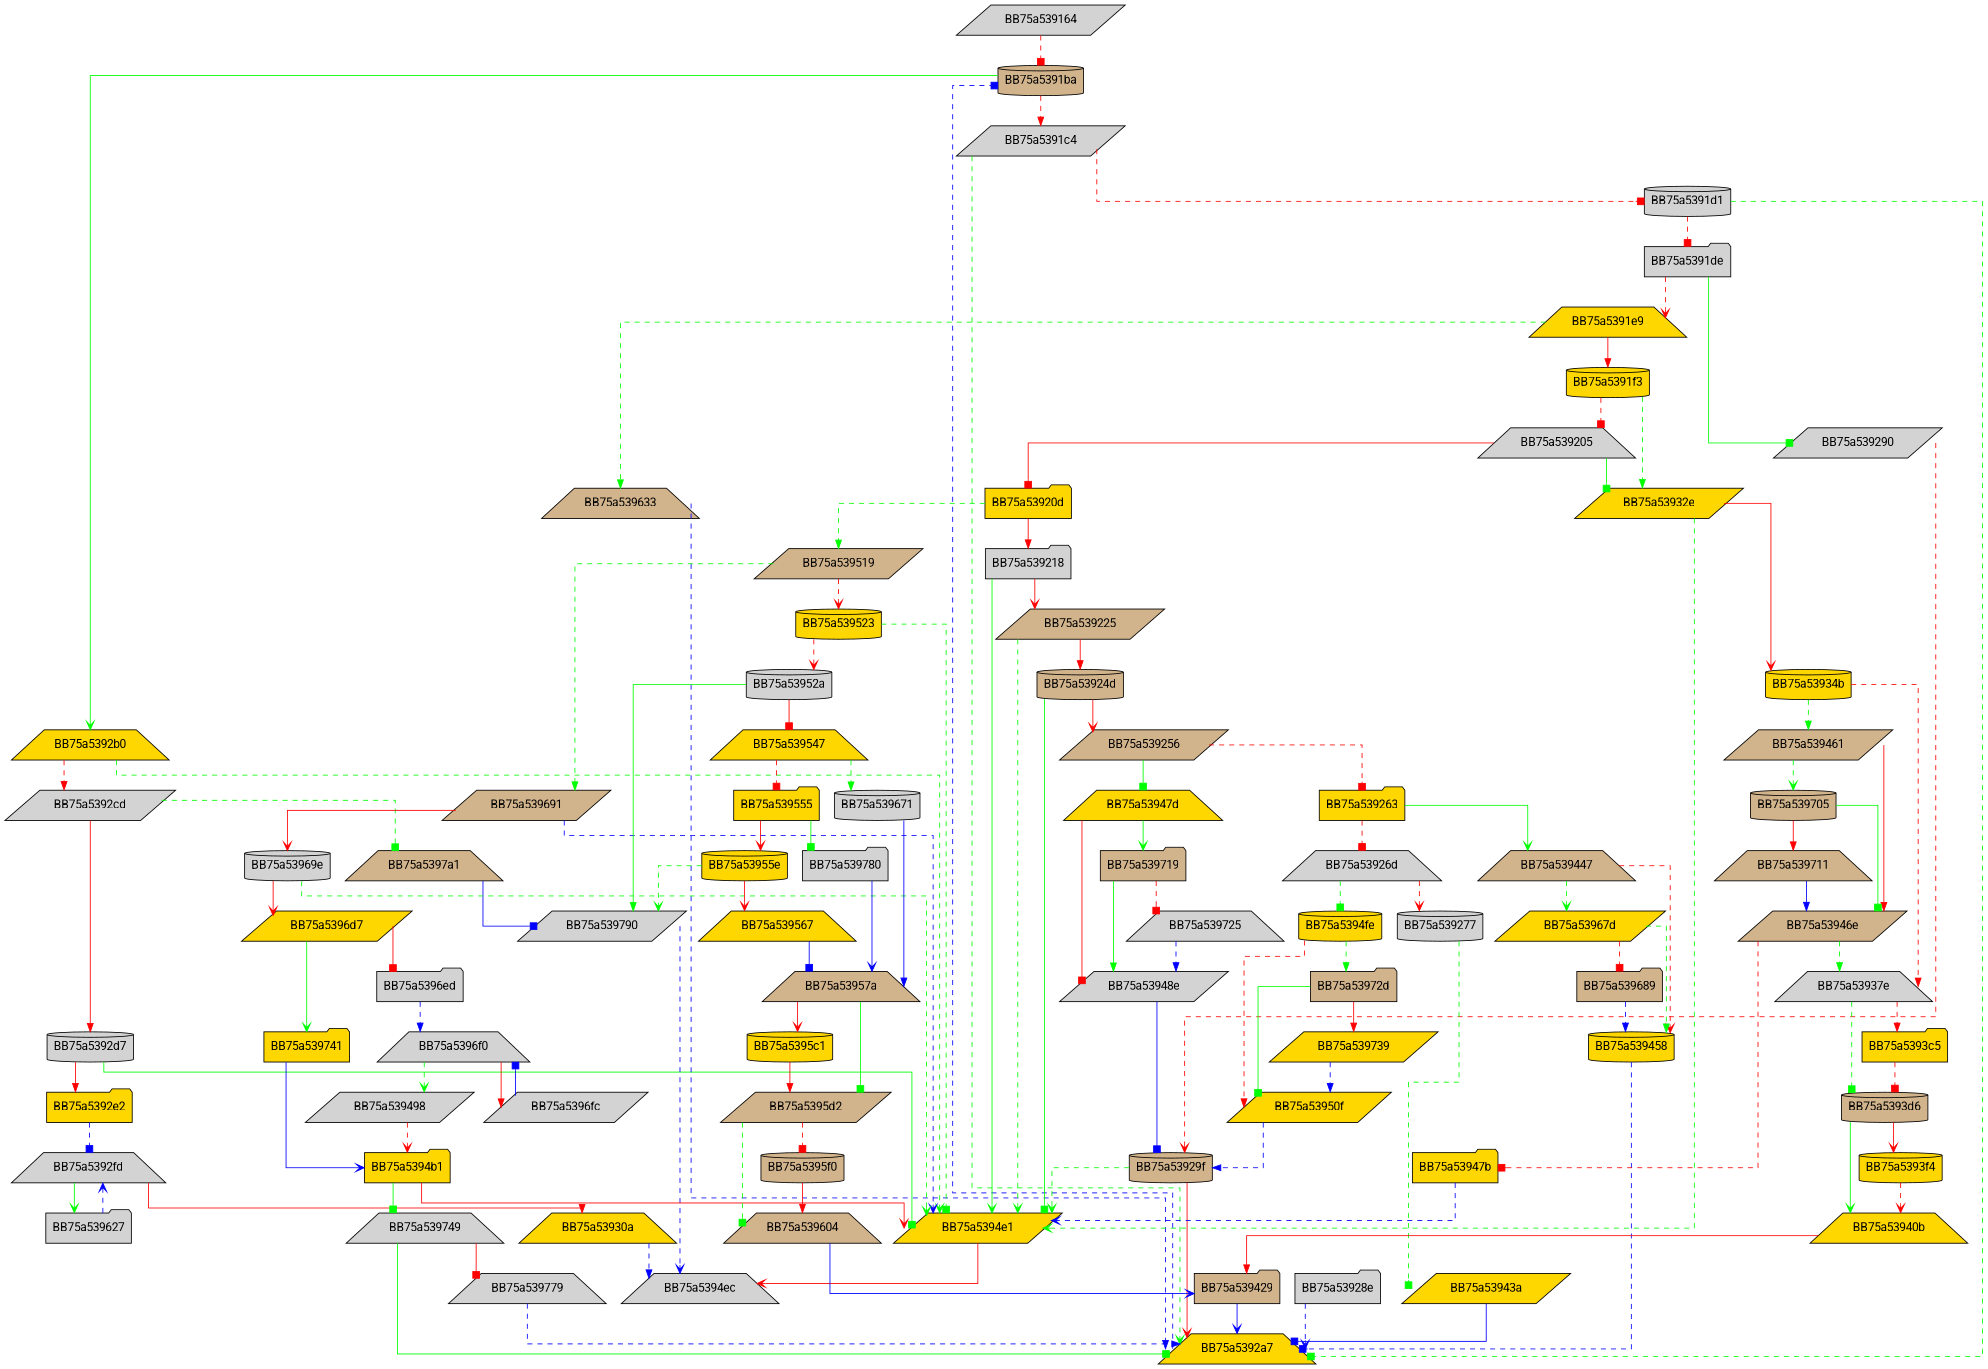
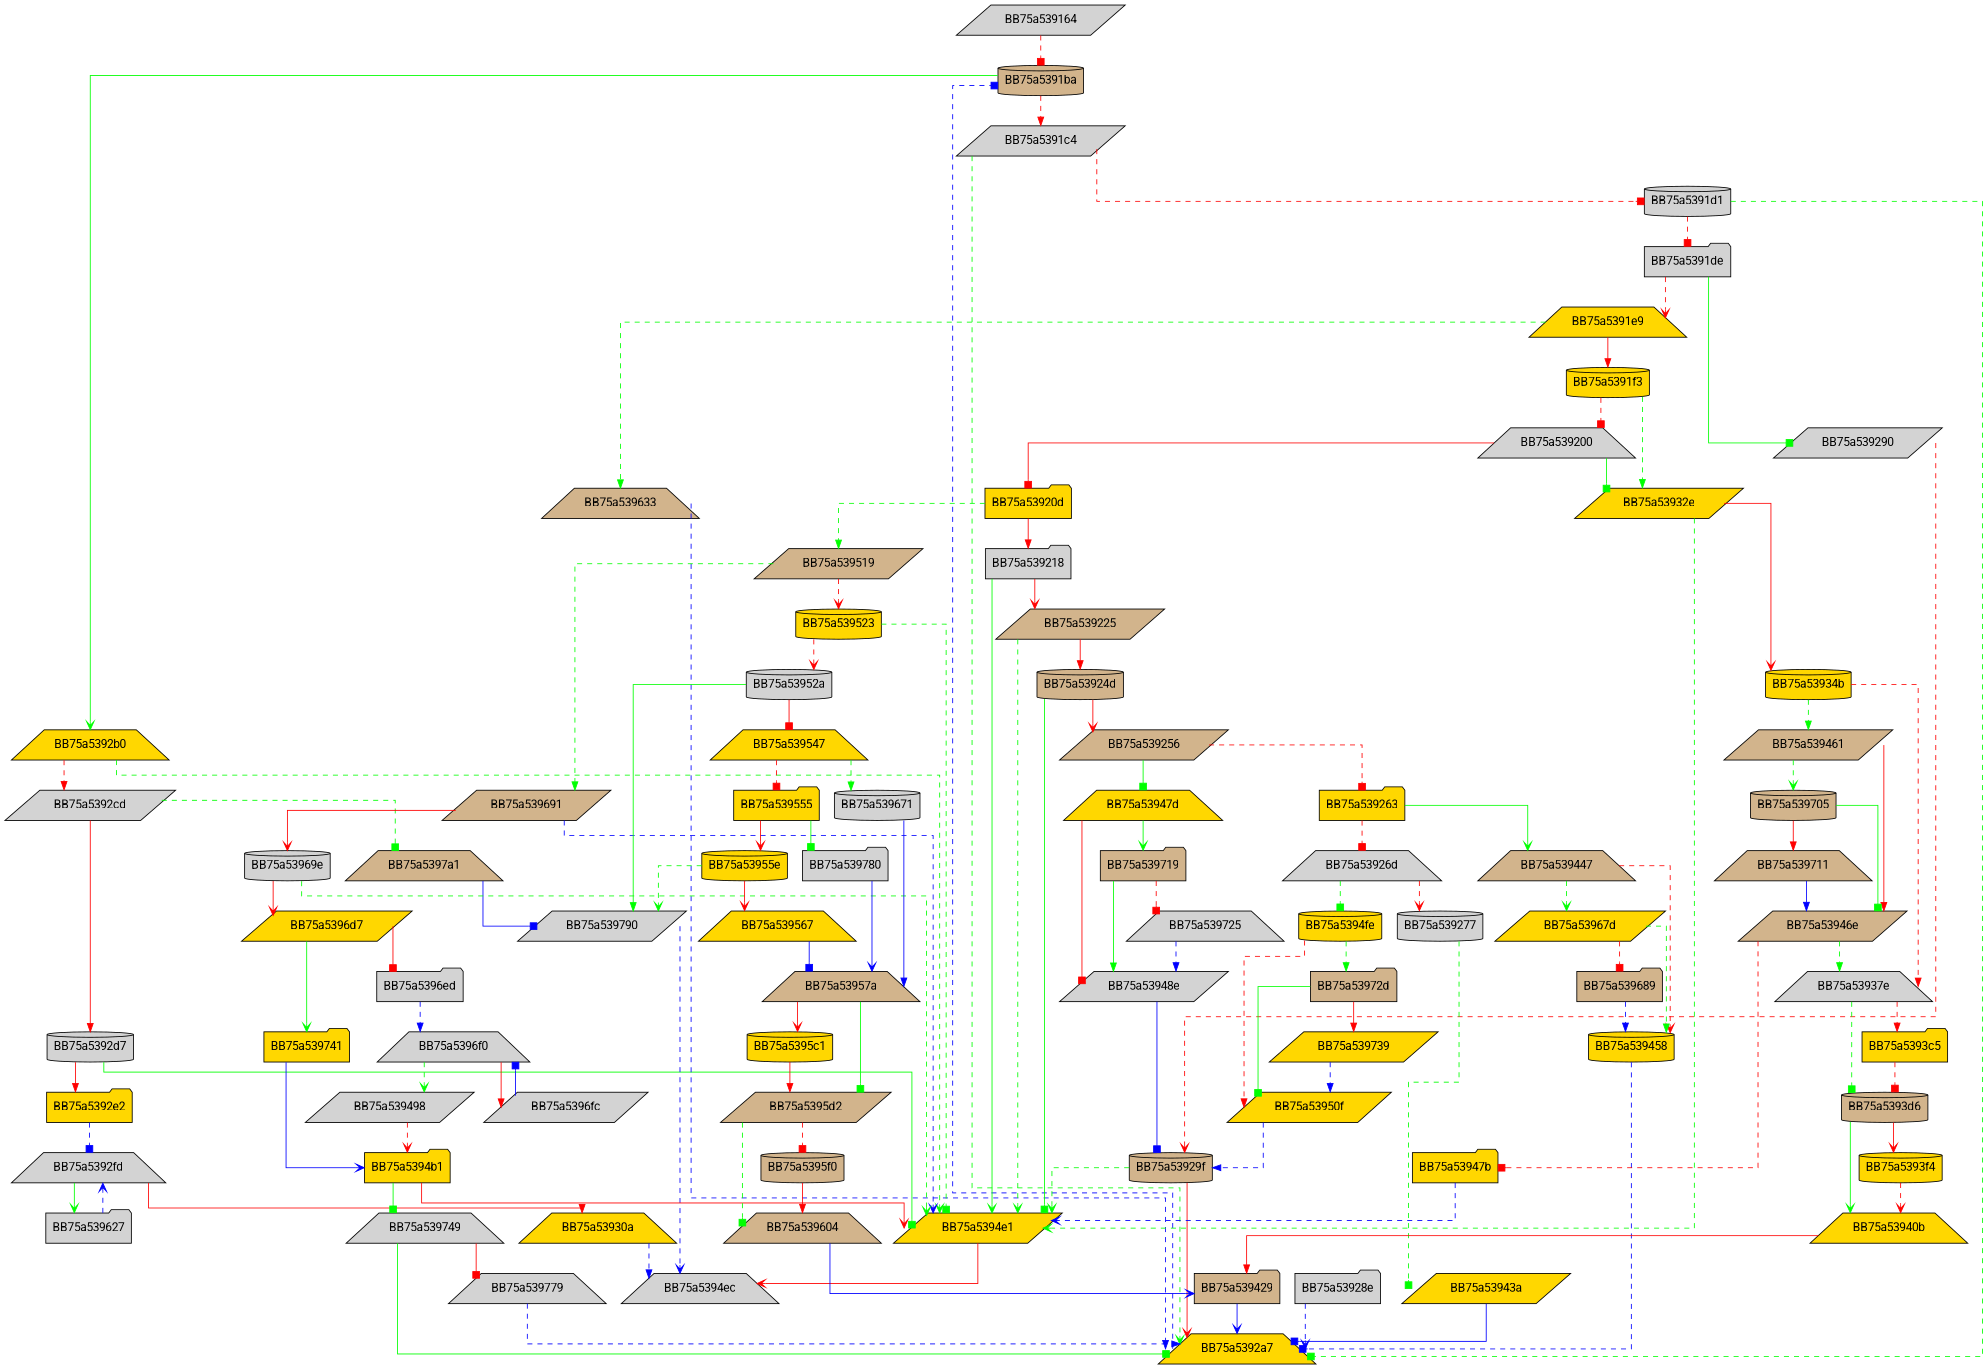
(1557, 443) -> (1557, 443)
